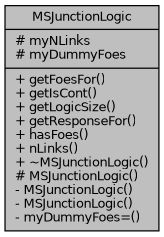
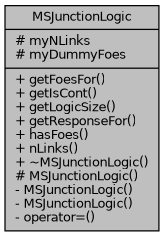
(78, 218) -> (55, 218)
